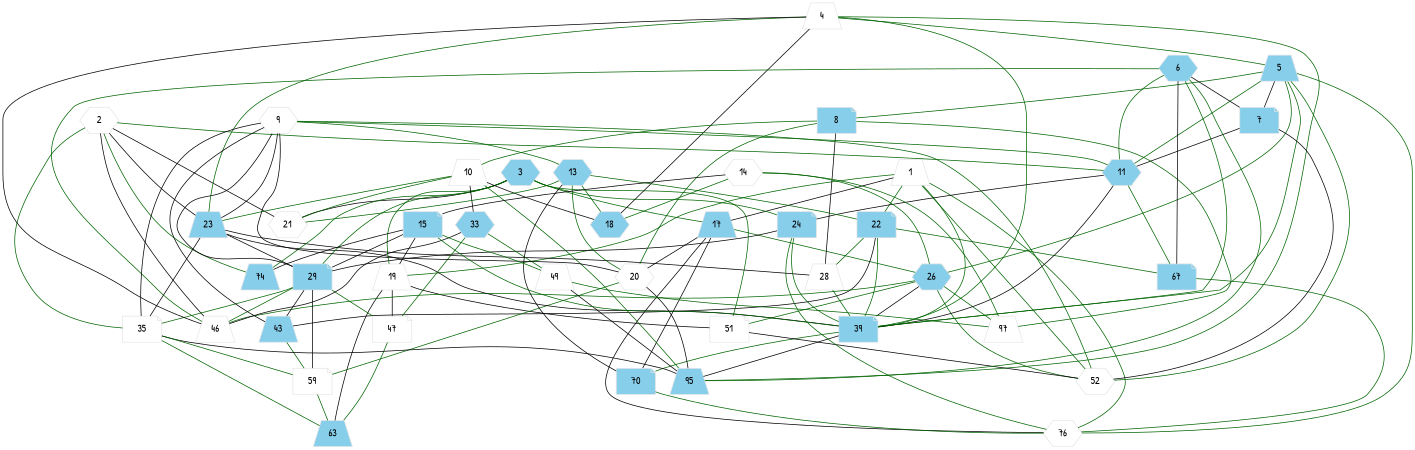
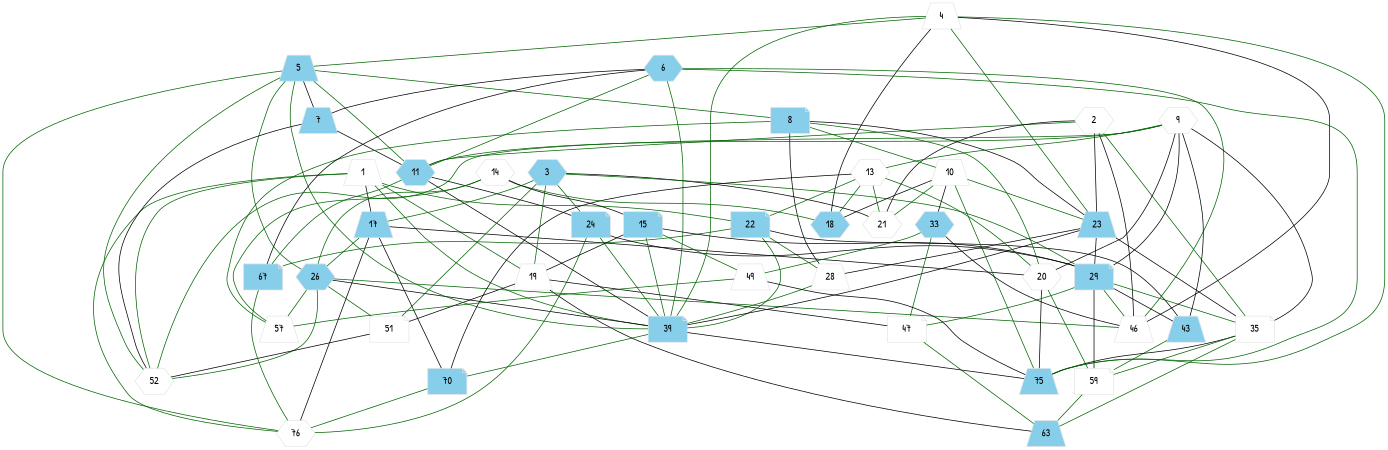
(1259, 120) -> (318, 120)
(573, 173) -> (870, 173)
(262, 184) -> (971, 146)
(260, 277) -> none
(1003, 329) -> (279, 329)
(689, 381) -> (1039, 381)
